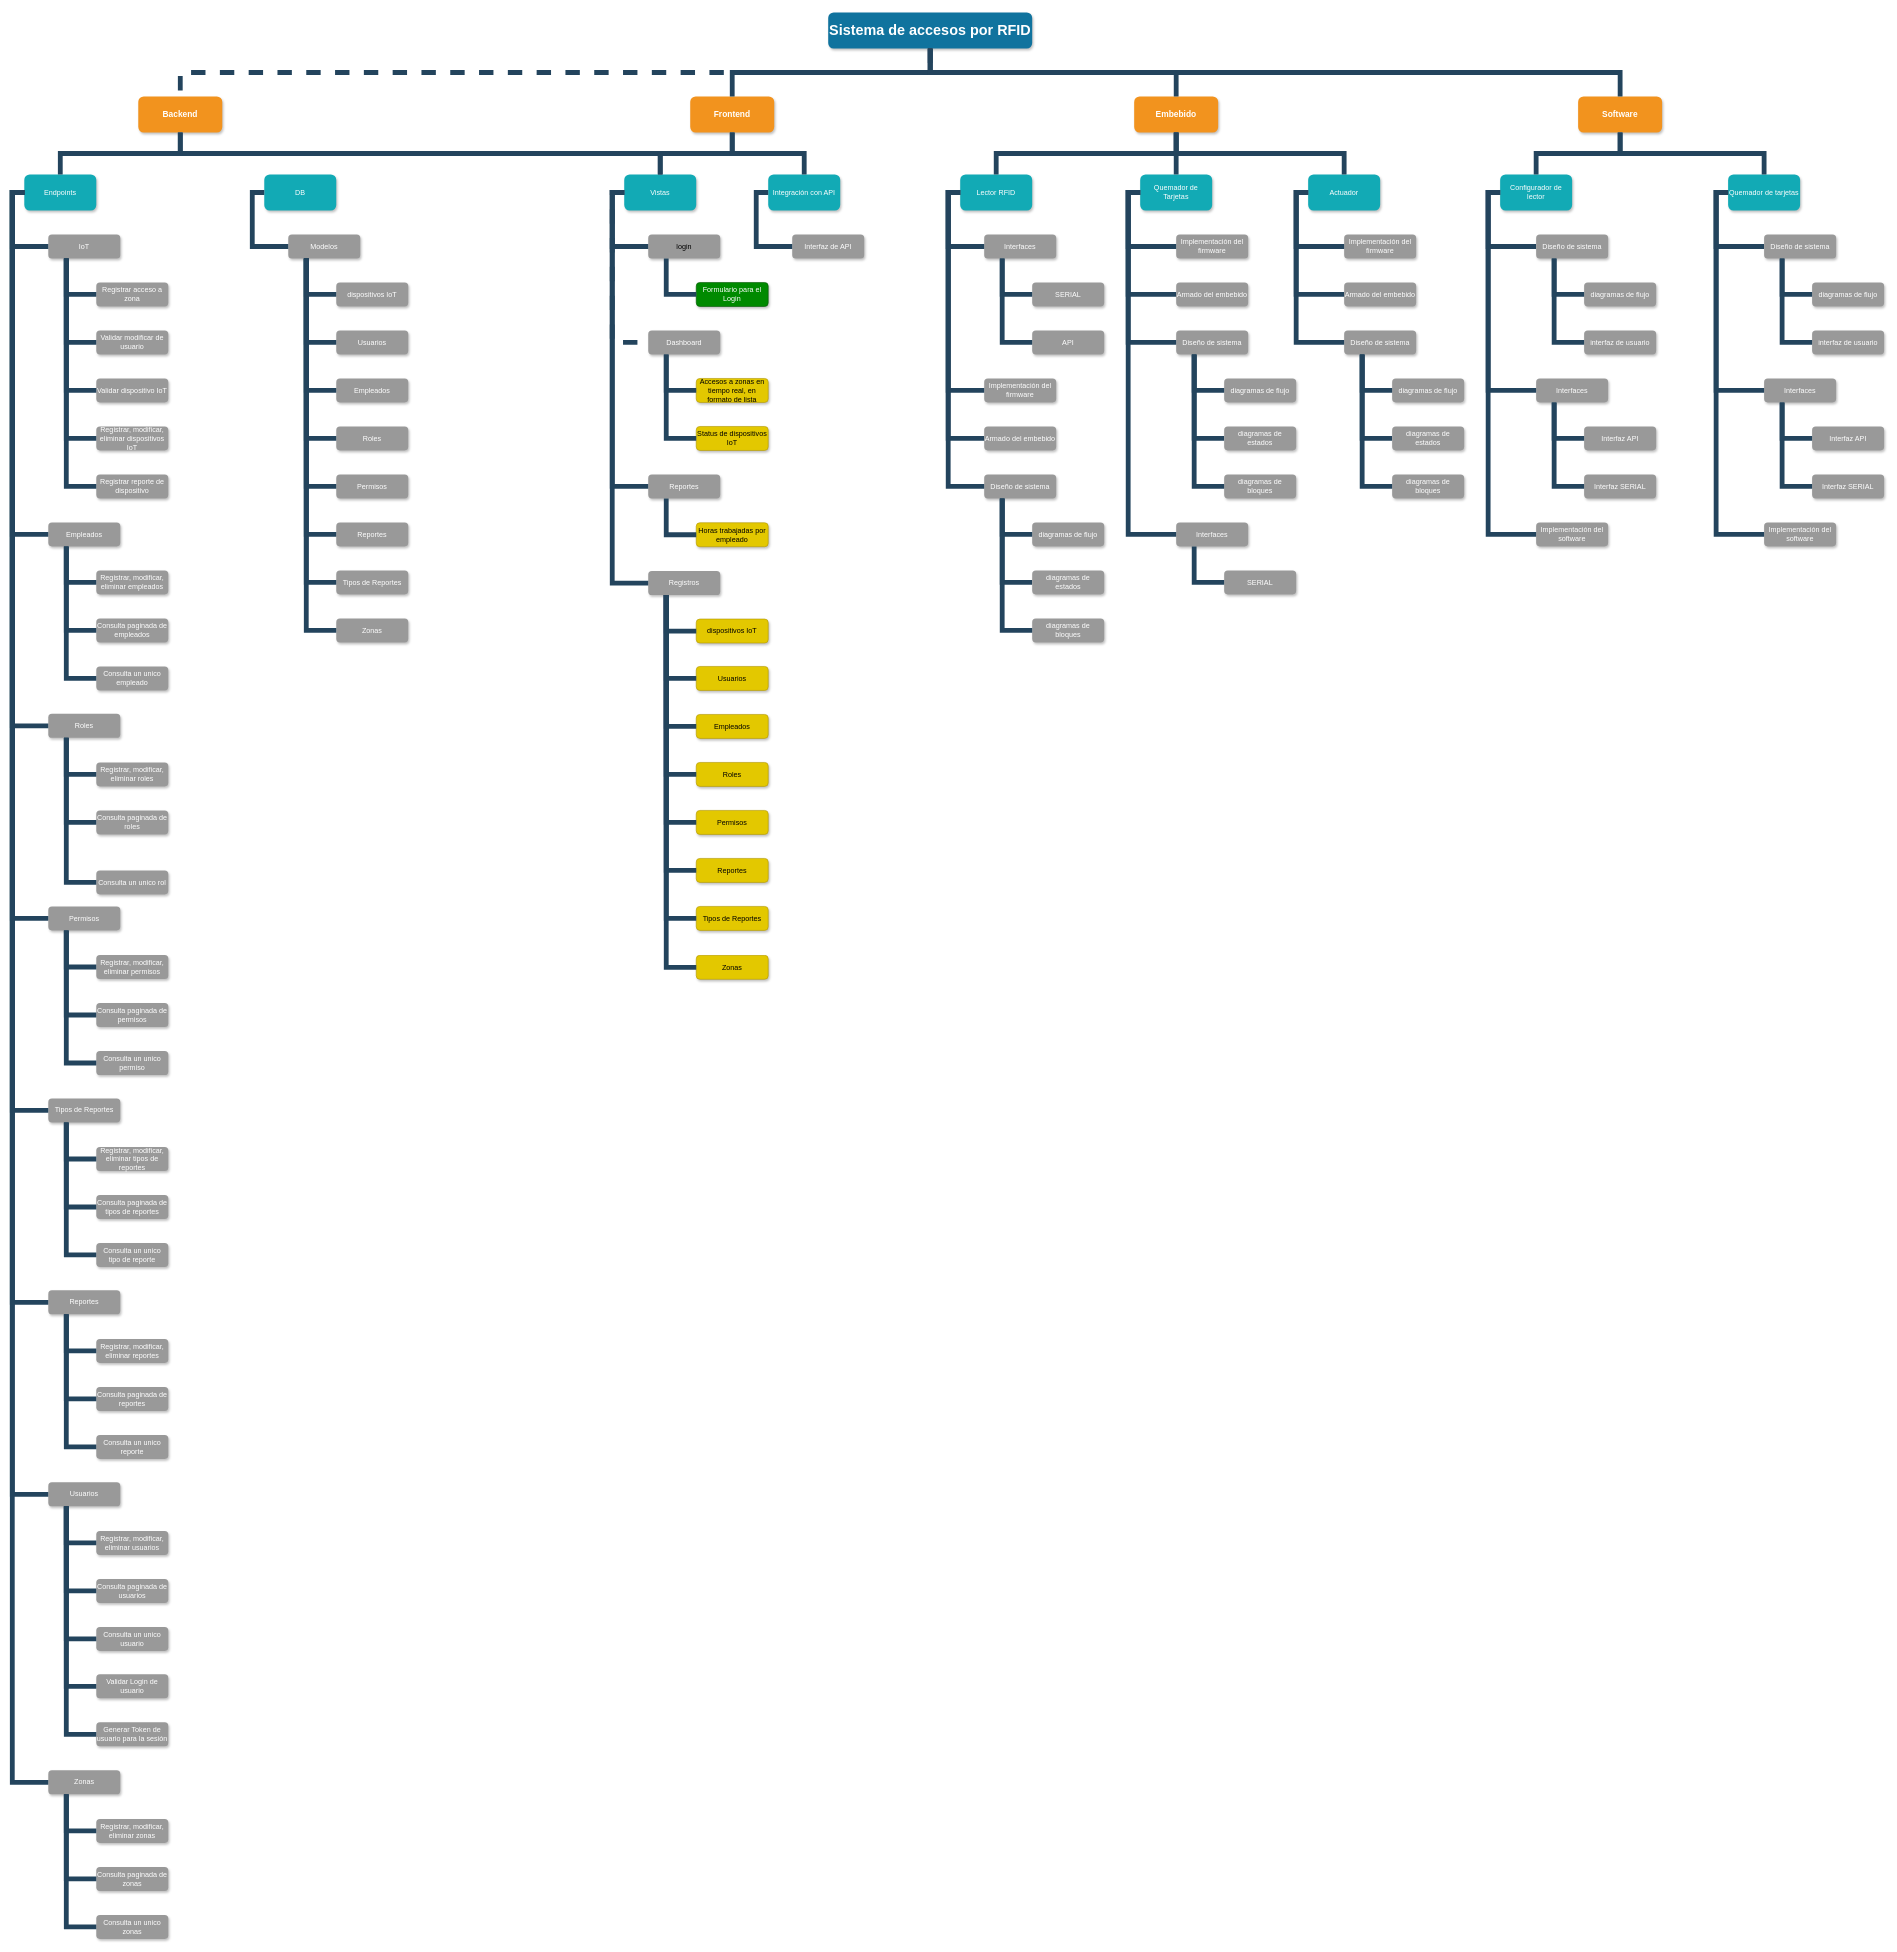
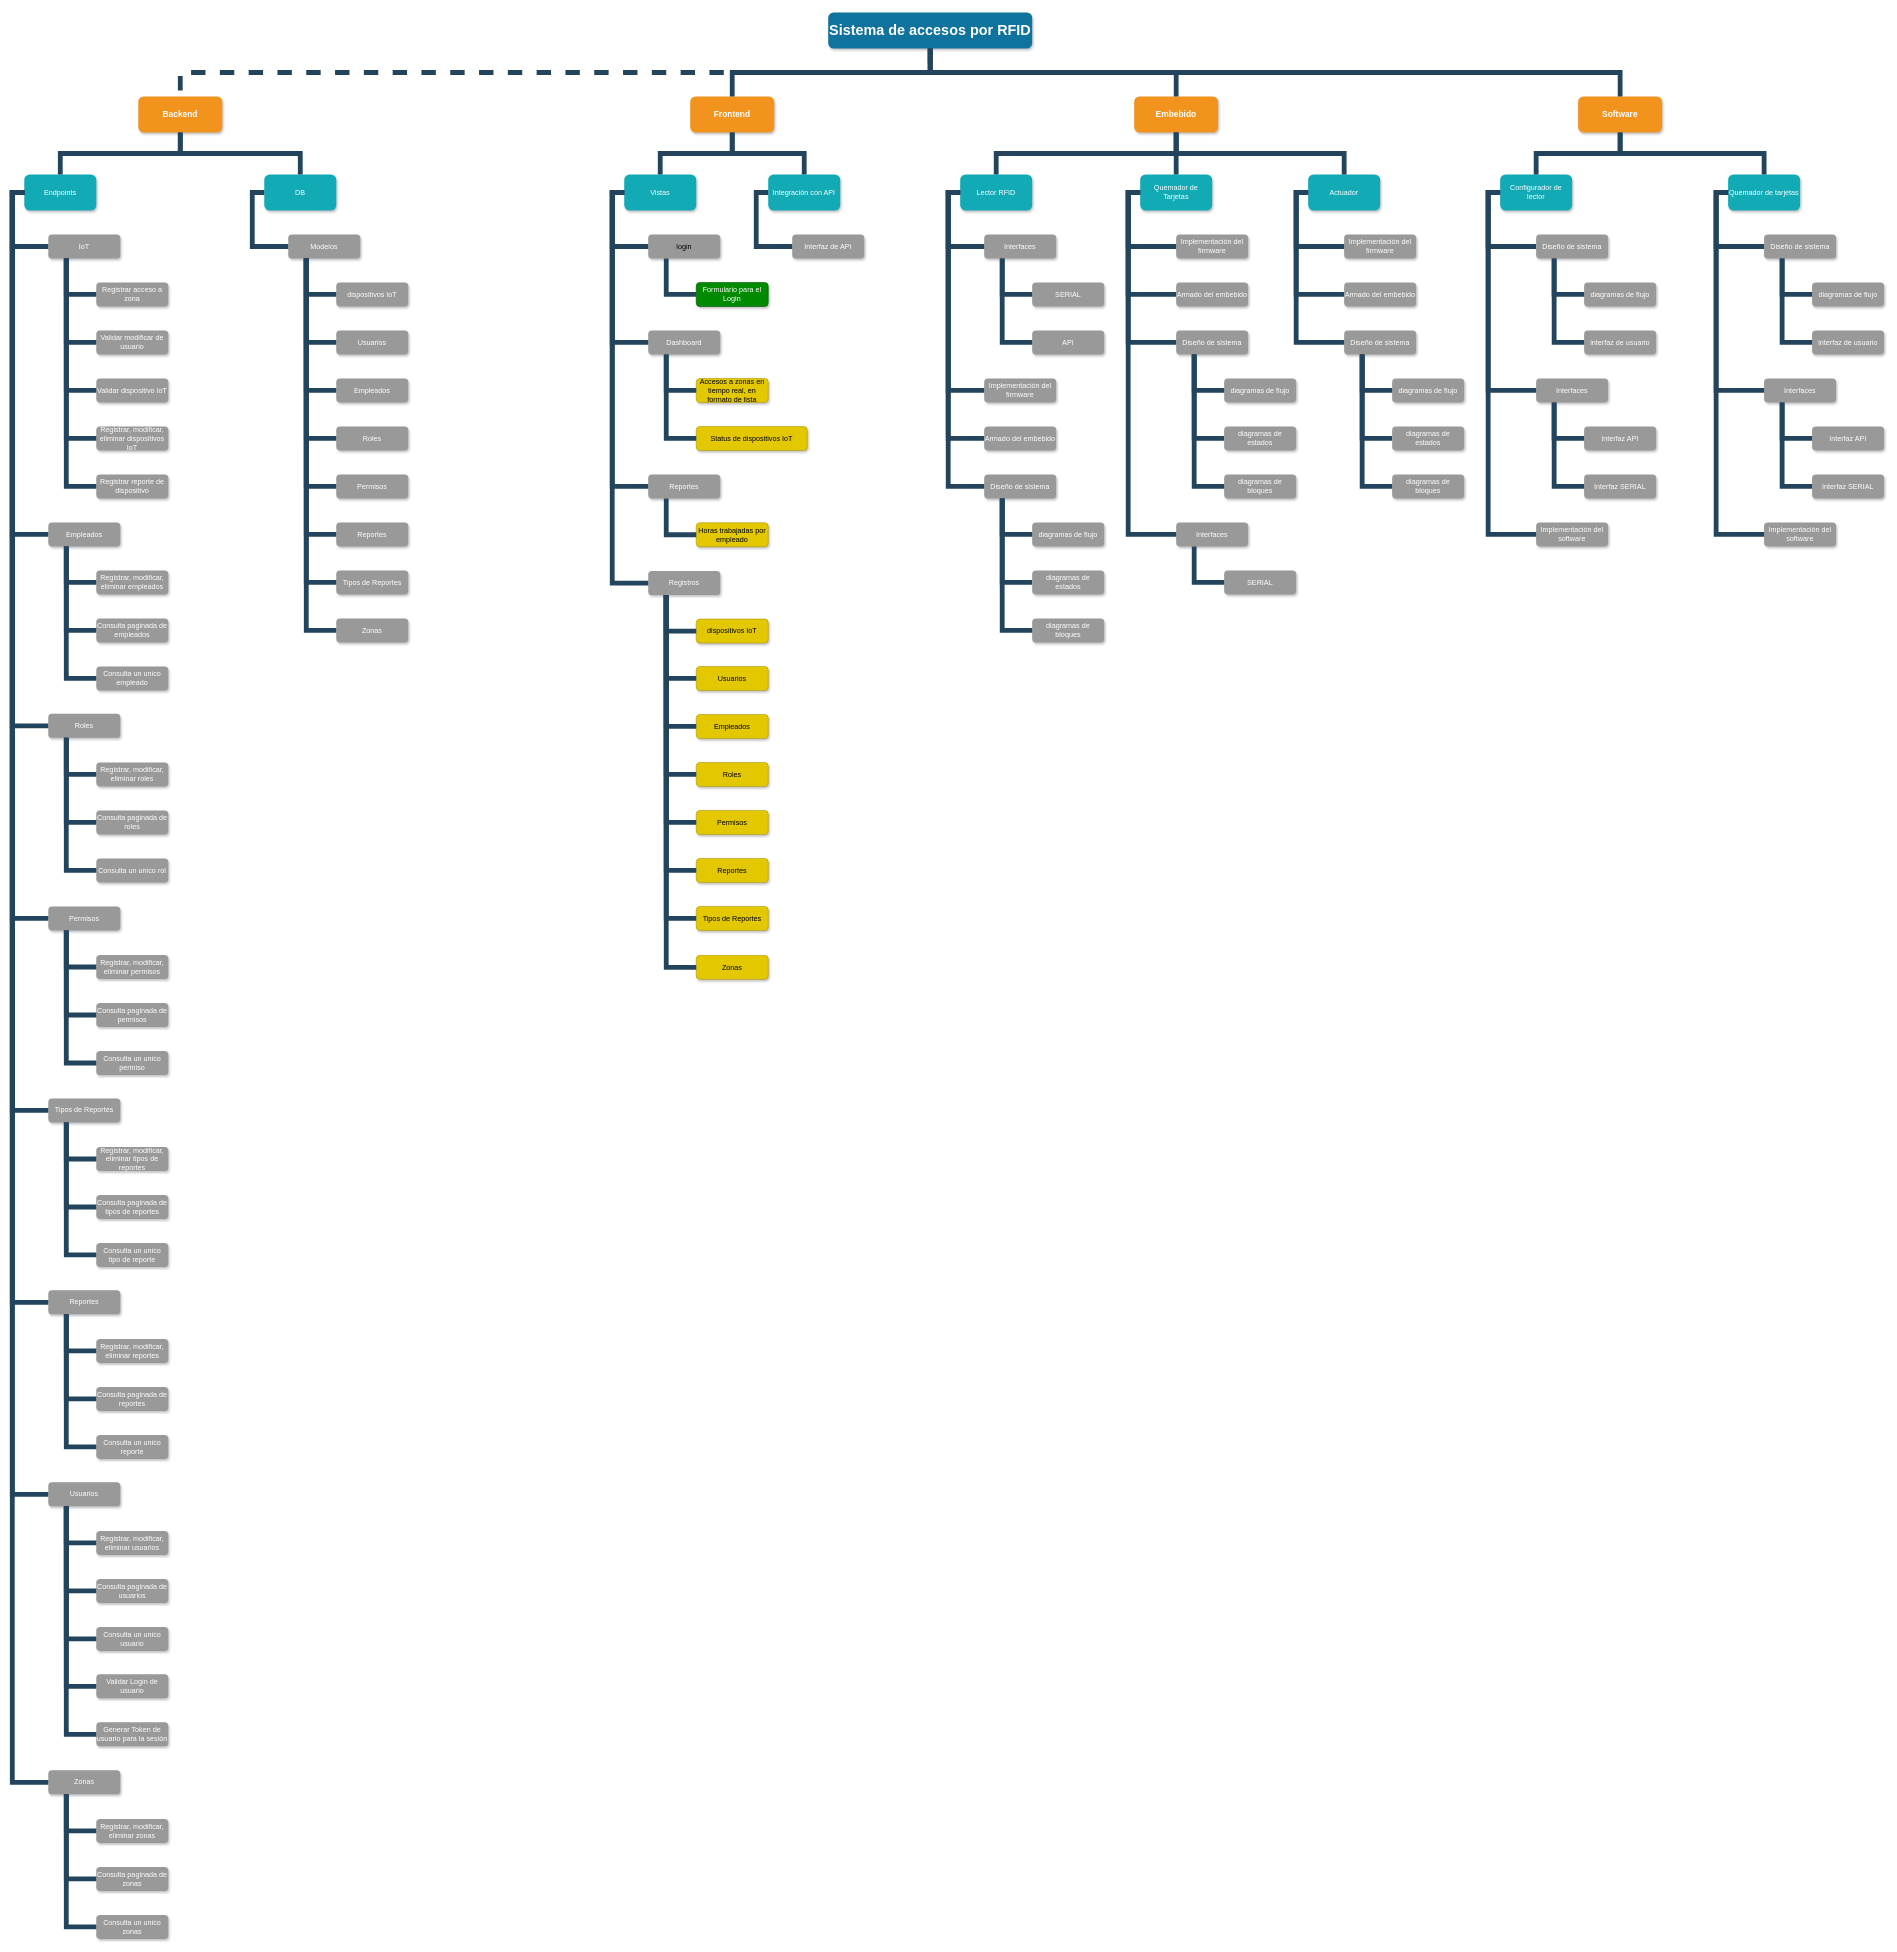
(479, 153) -> (300, 164)
(641, 342) -> (641, 342)
(732, 438) -> (752, 438)
(132, 882) -> (132, 870)
